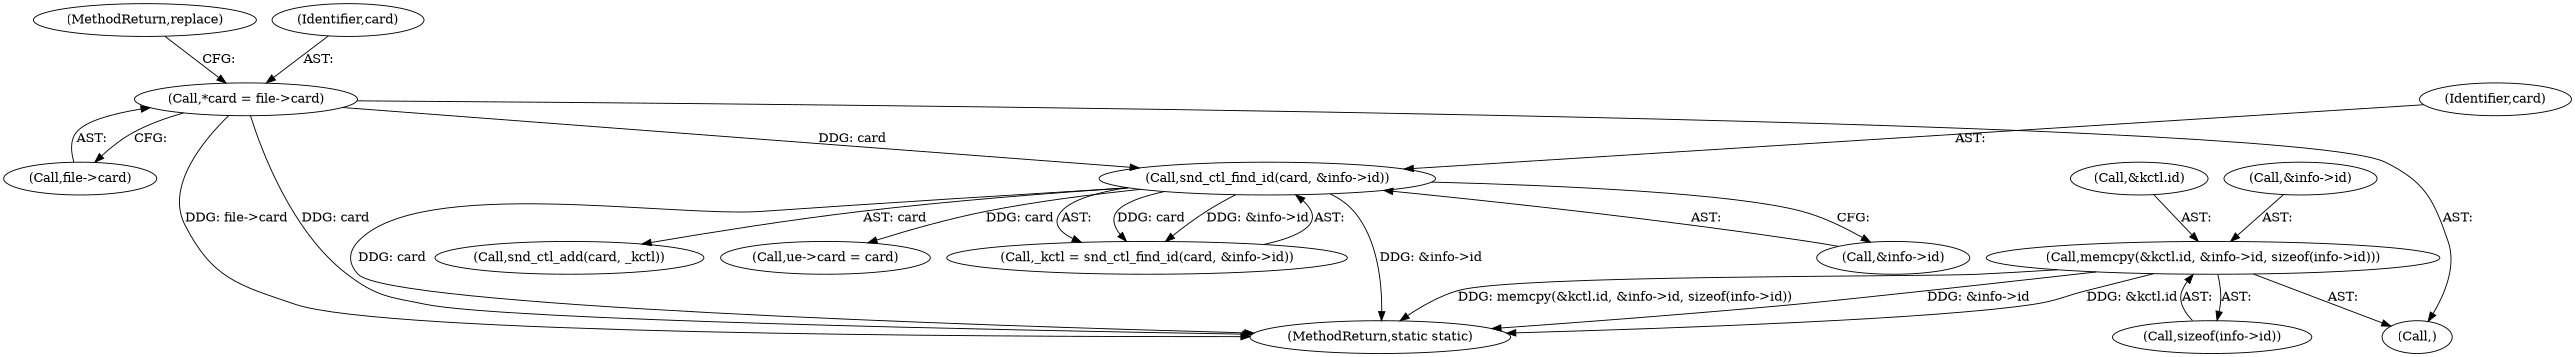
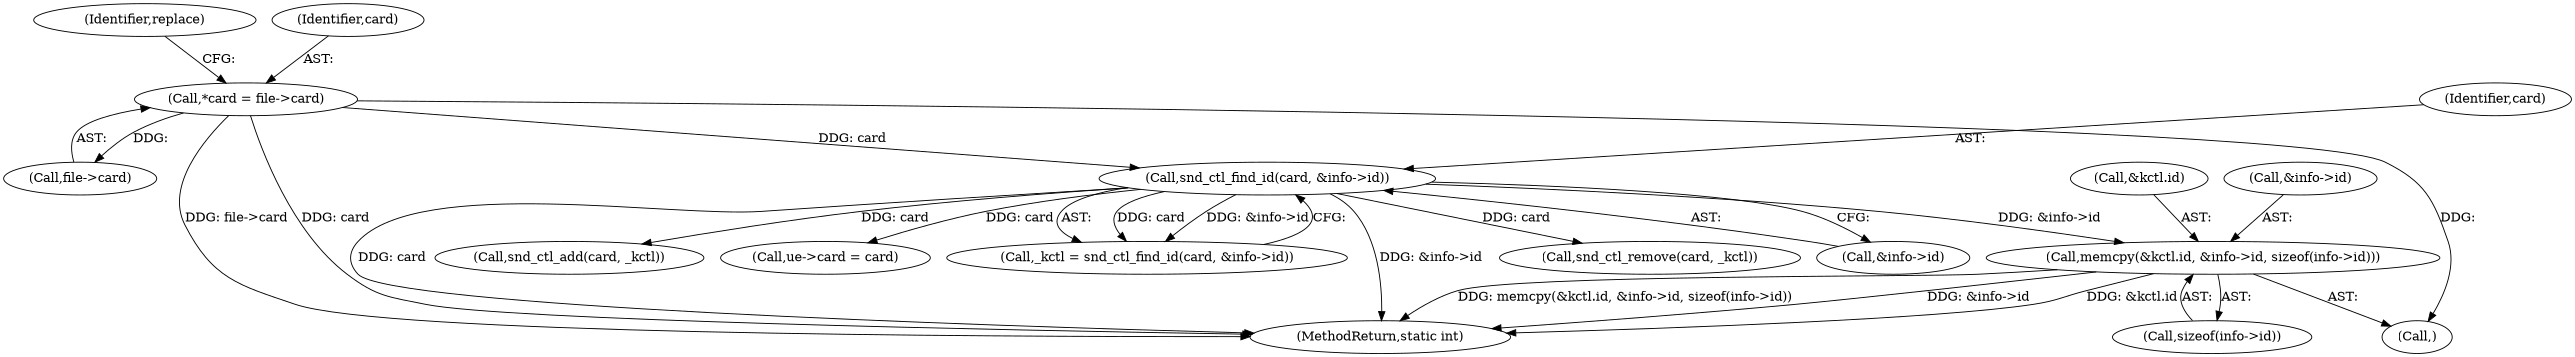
(145, 20) -> (145, 20)
(153, 139) -> (153, 139)
none -> (1805, 205)
(895, 218) -> (895, 218)
(1332, 218) -> (1332, 218)
(2460, 218) -> (2460, 218)
none -> (1650, 258)
(1380, 337) -> (1380, 337)
